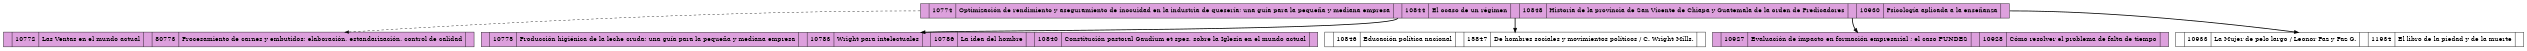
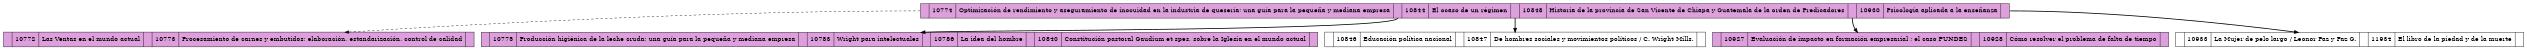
(165, 39) -> (165, 39)
(1477, 39) -> (1477, 39)
